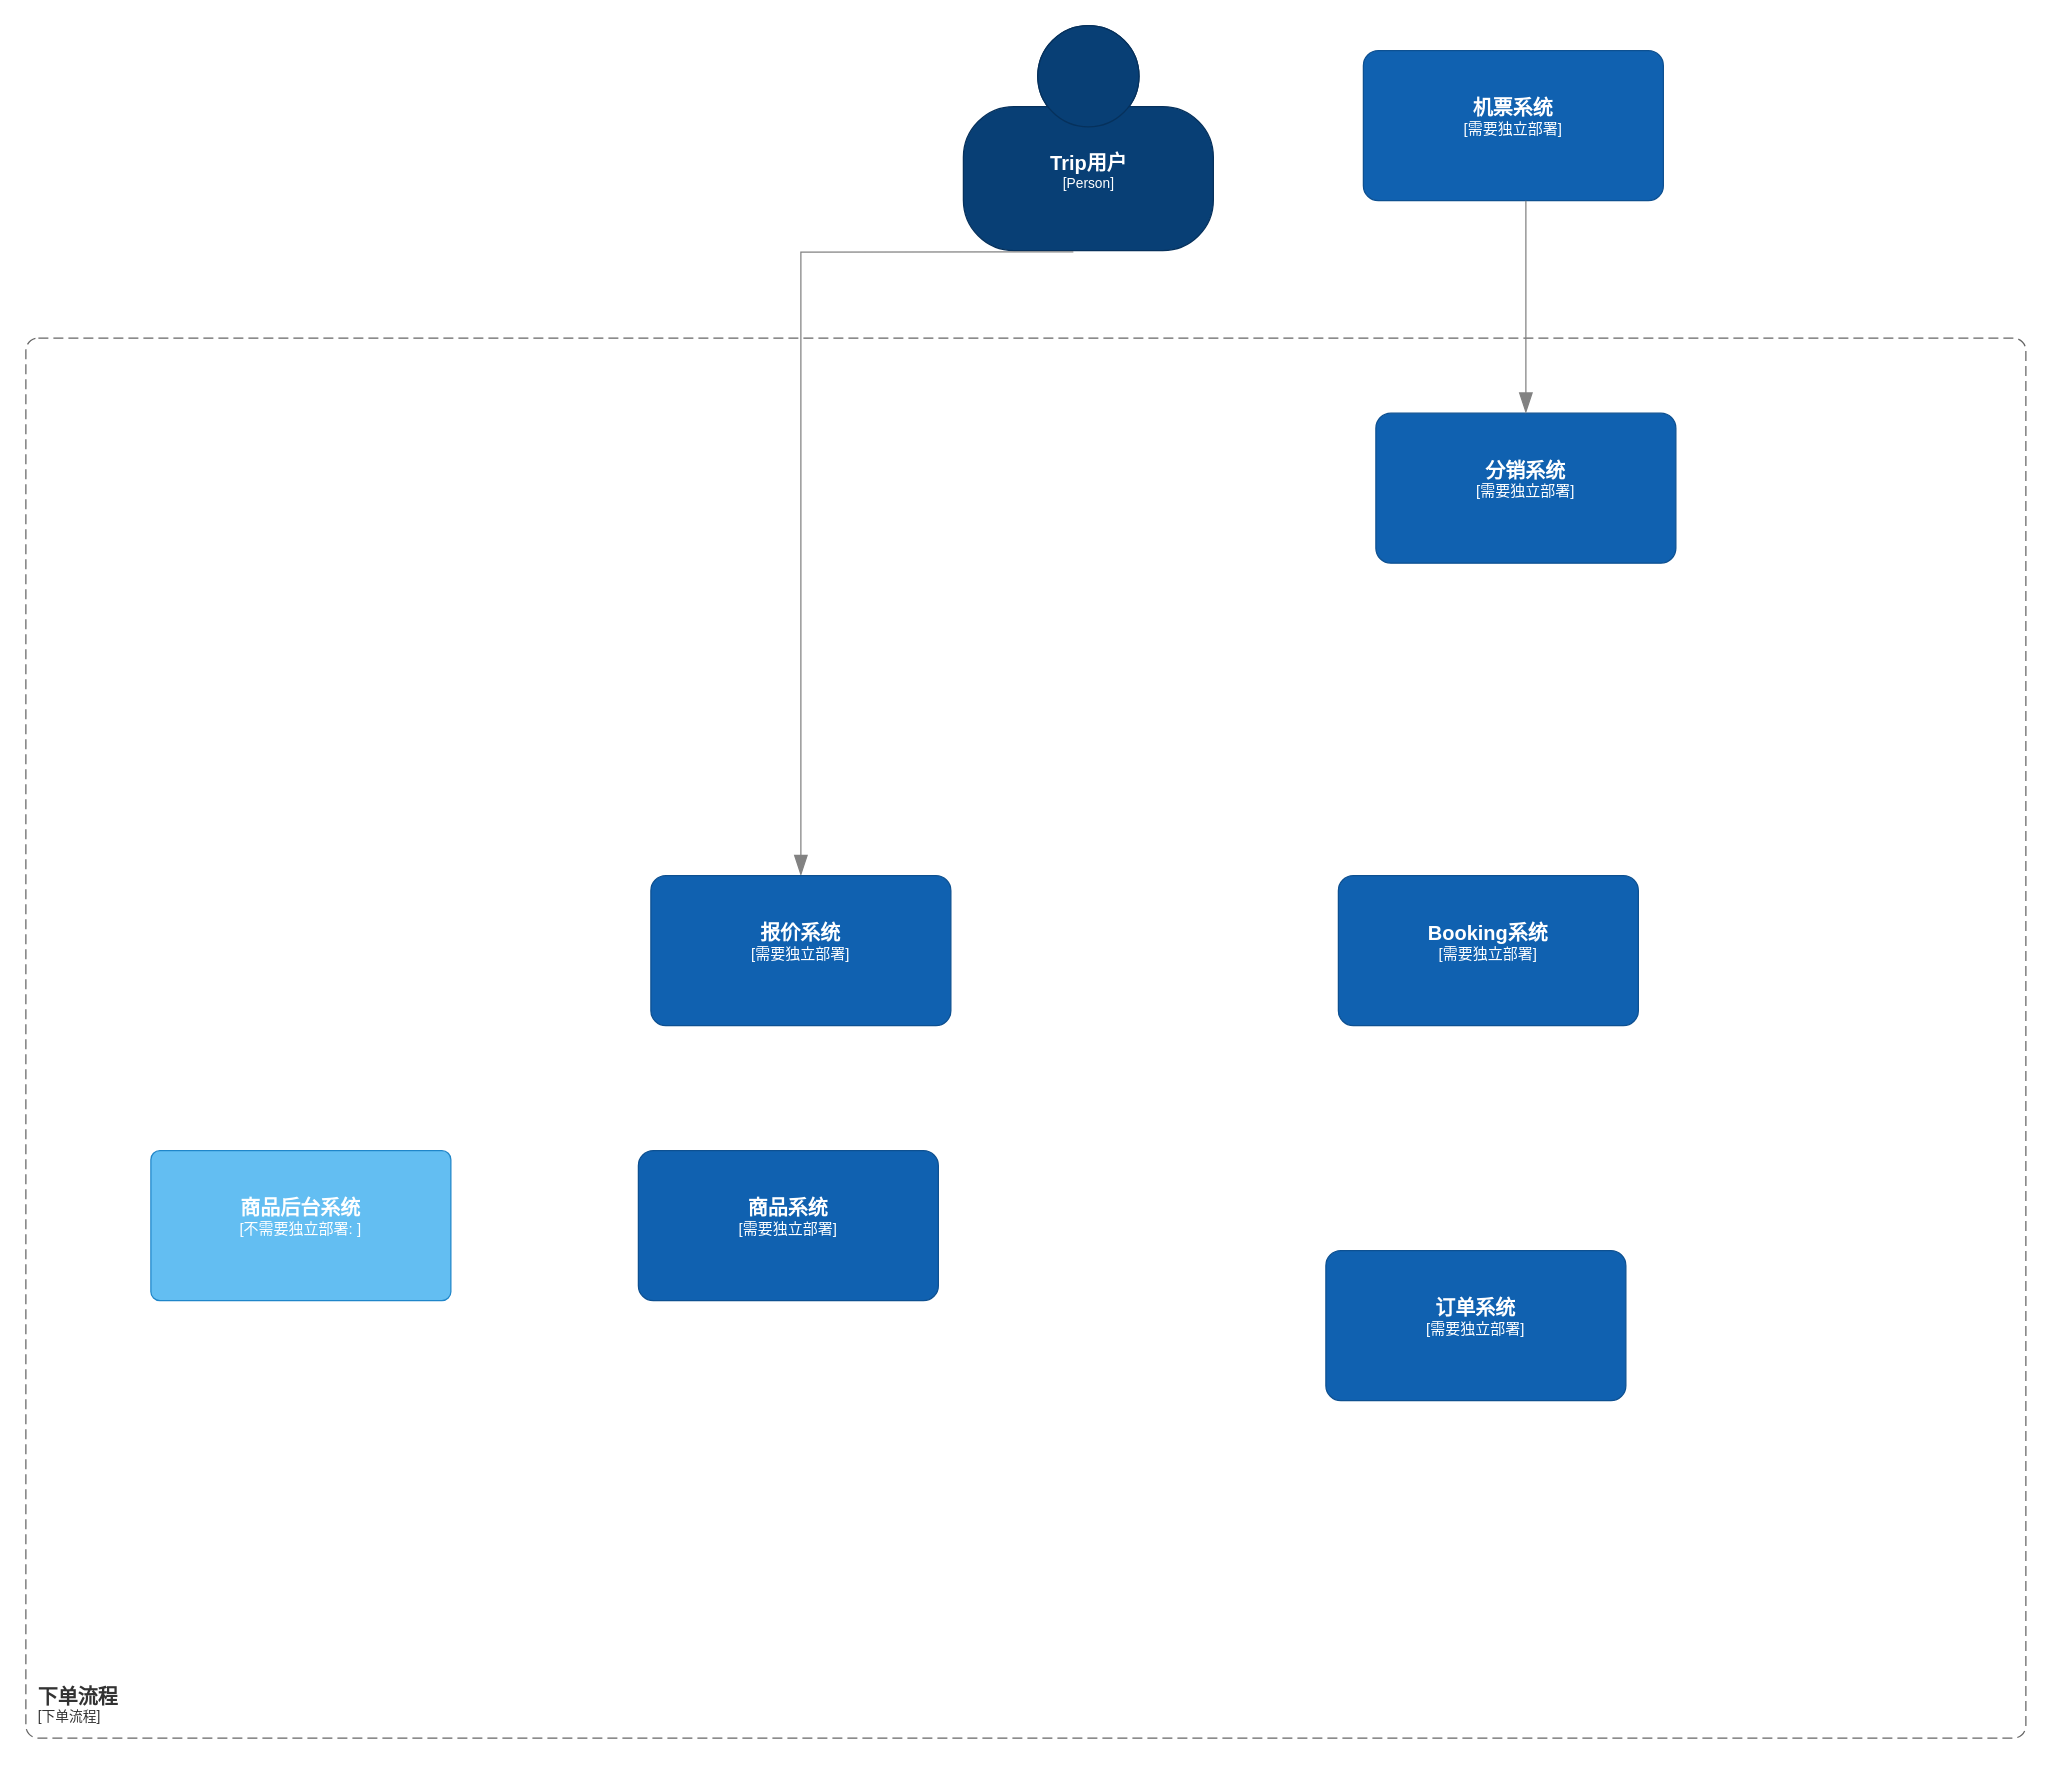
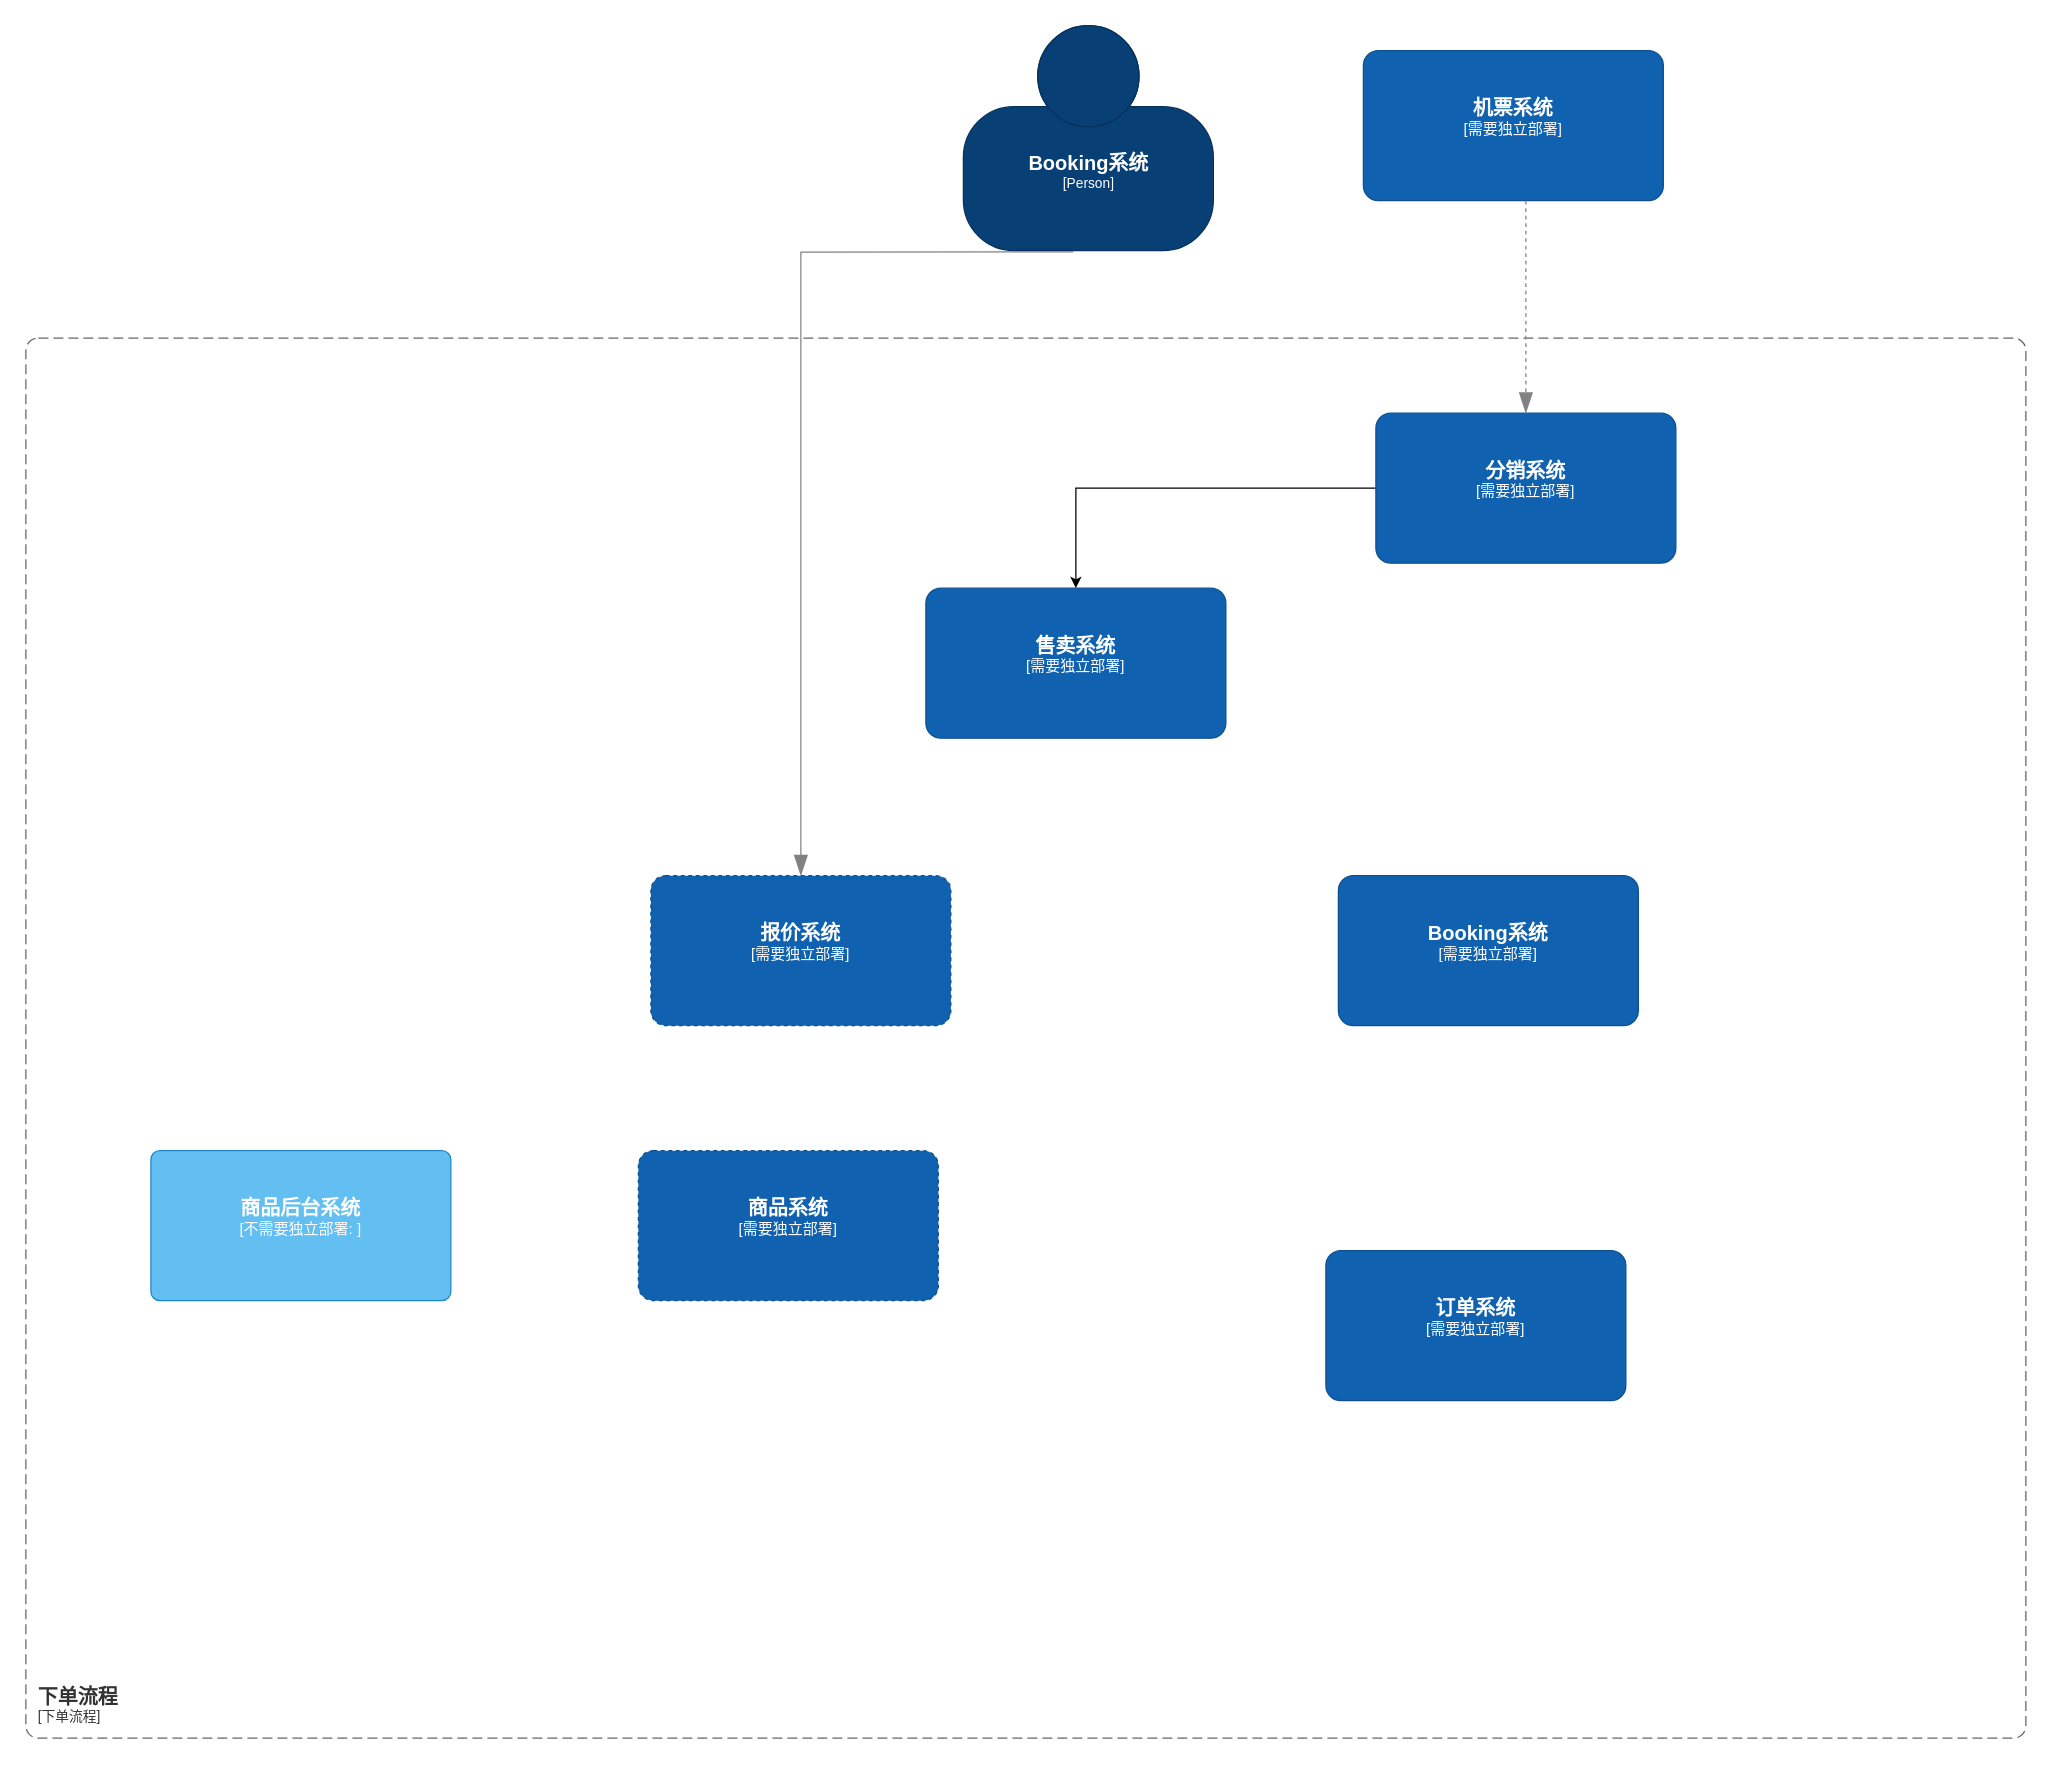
(1089, 179) -> (1089, 179)
(1526, 296) -> (1526, 296)
none -> (1180, 488)
none -> (1076, 663)
(801, 951) -> (801, 951)
(788, 1226) -> (788, 1226)
